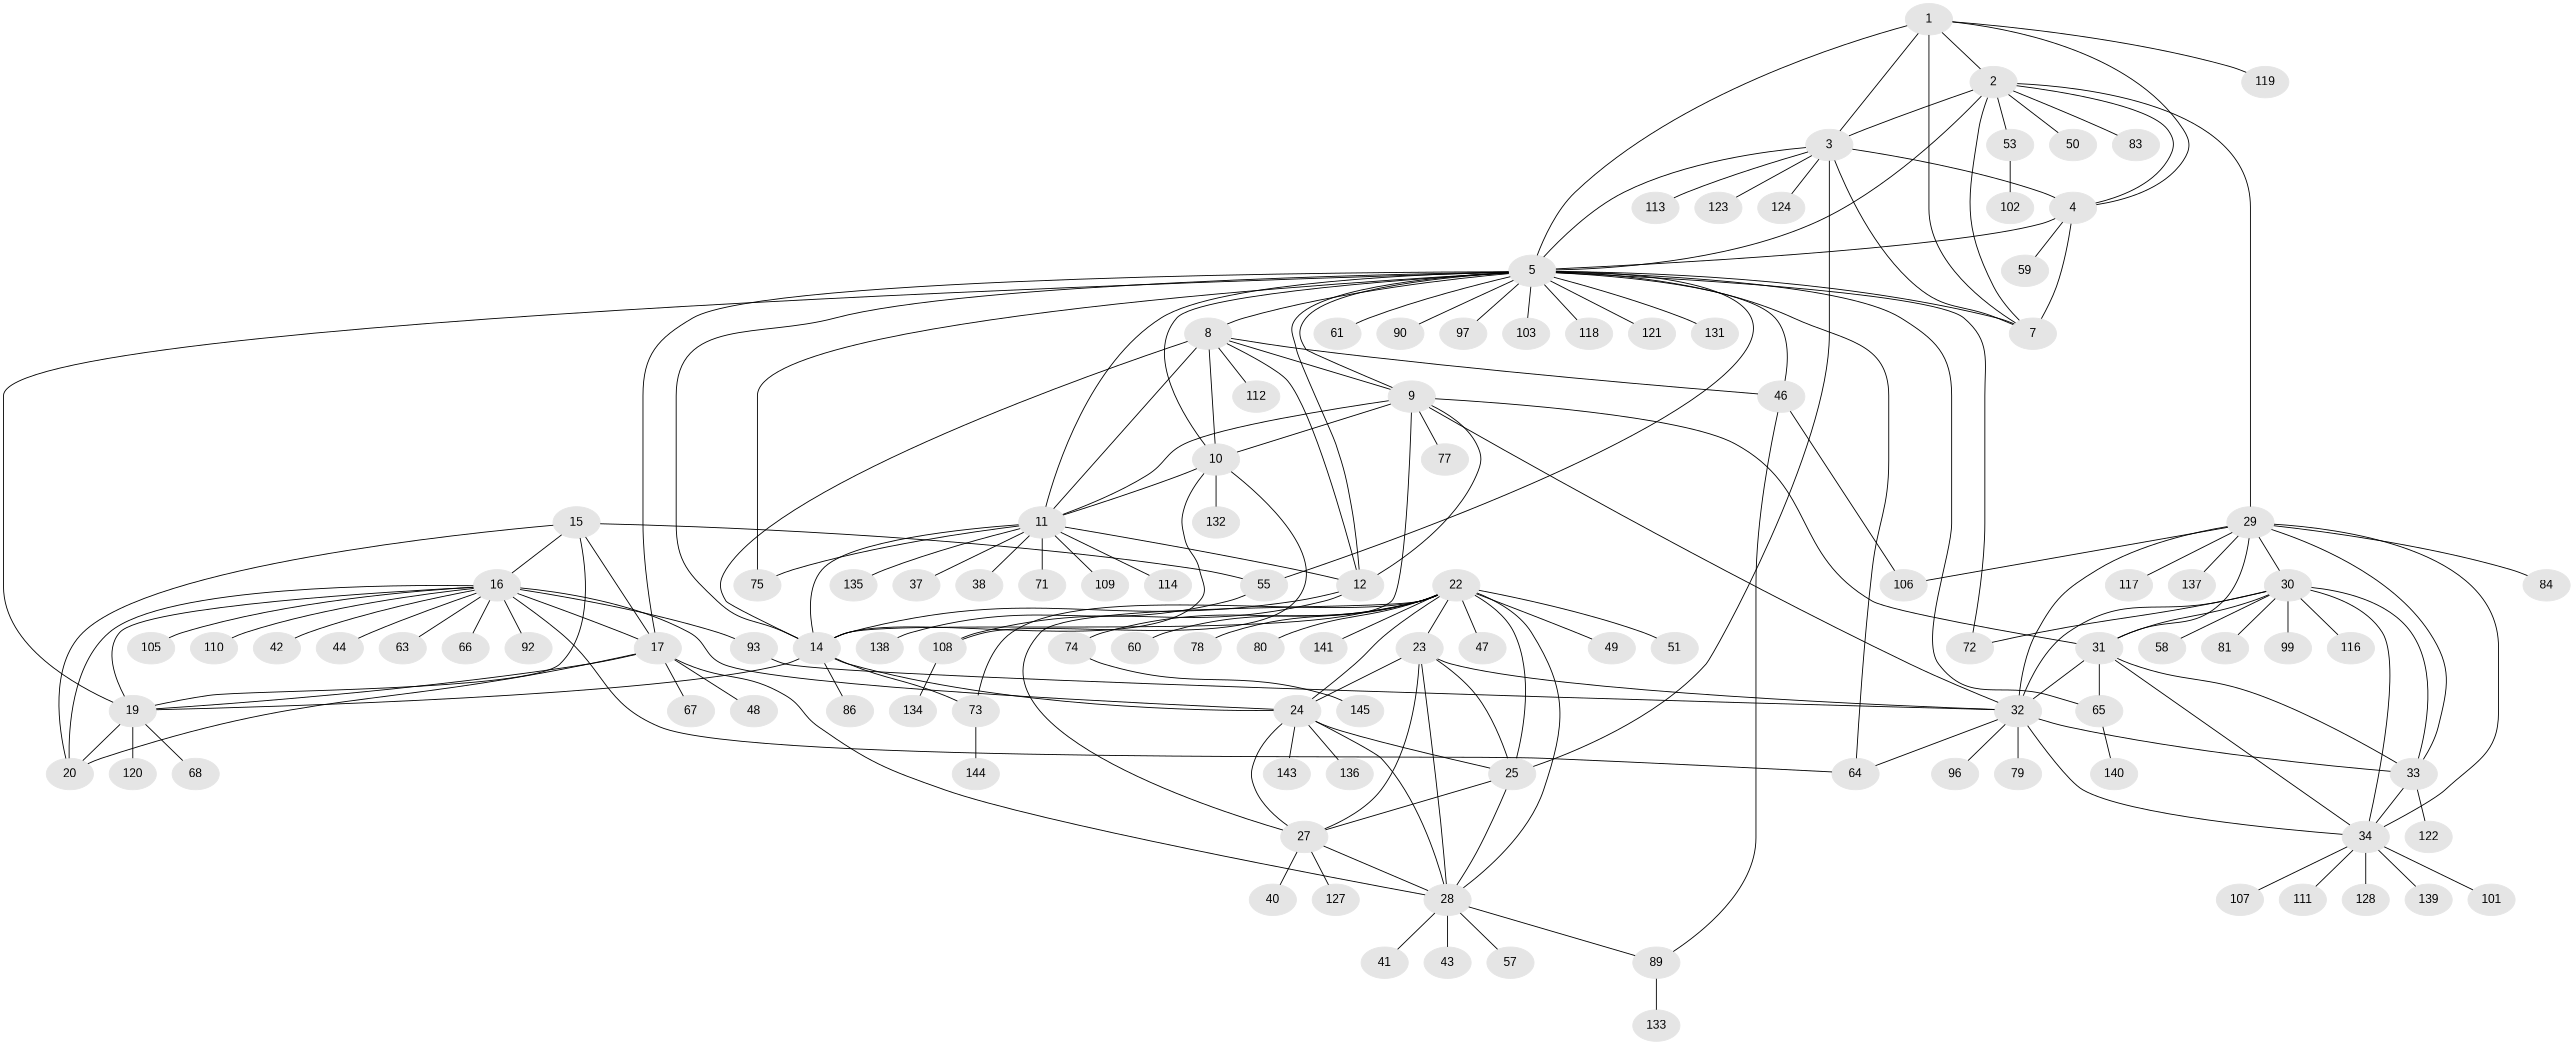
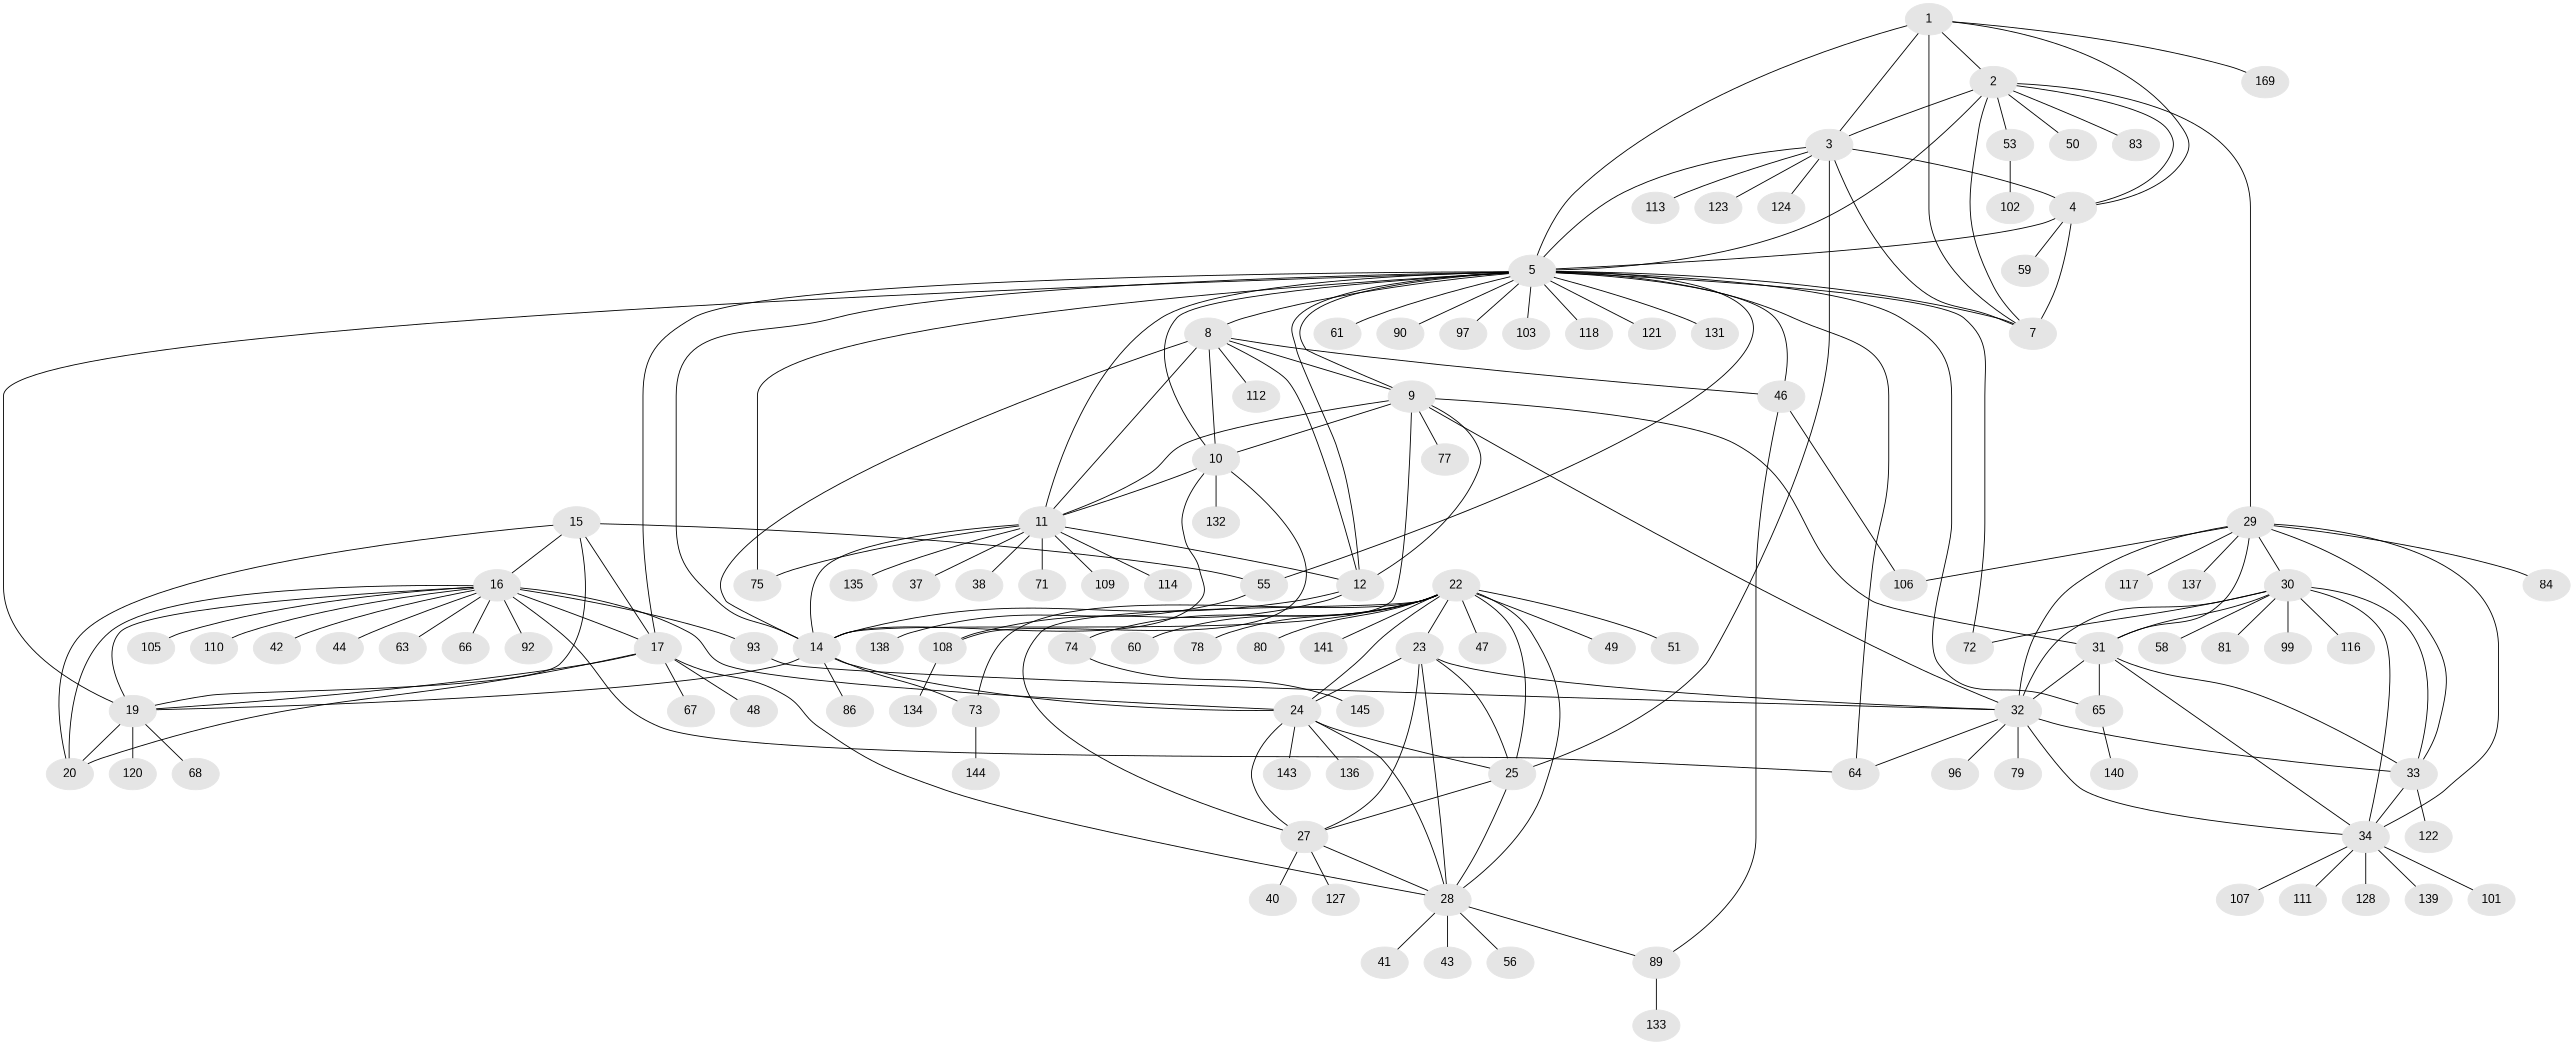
(2265, 82) -> (2265, 82)
(1510, 963) -> (1510, 963)
